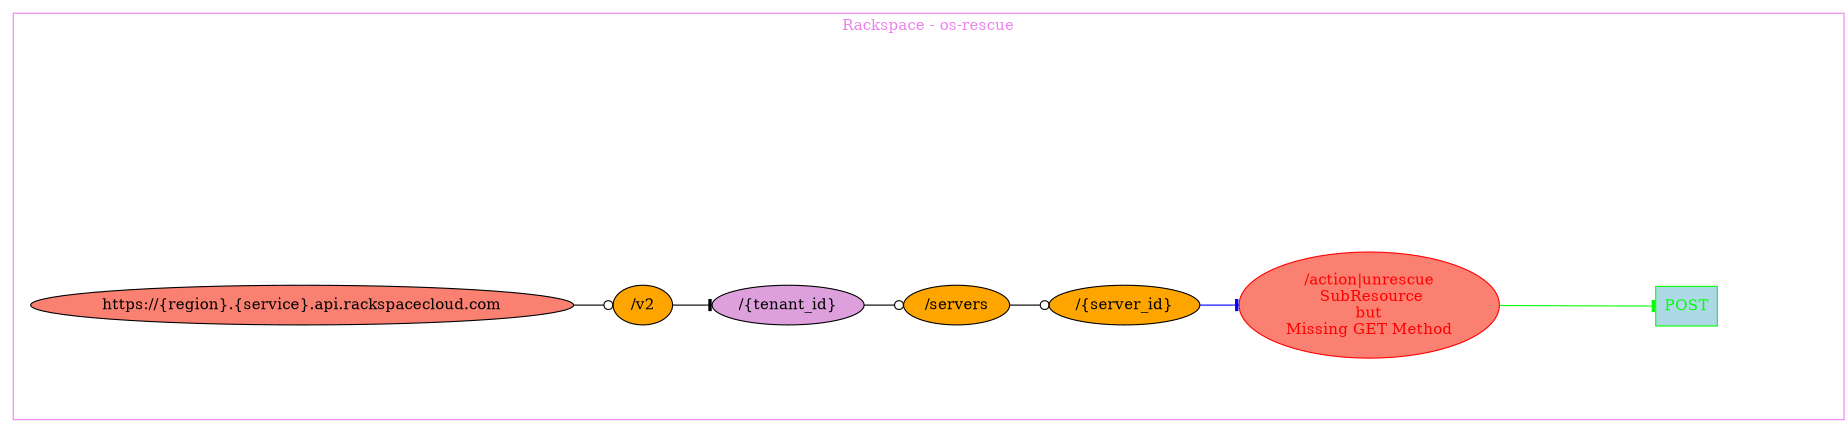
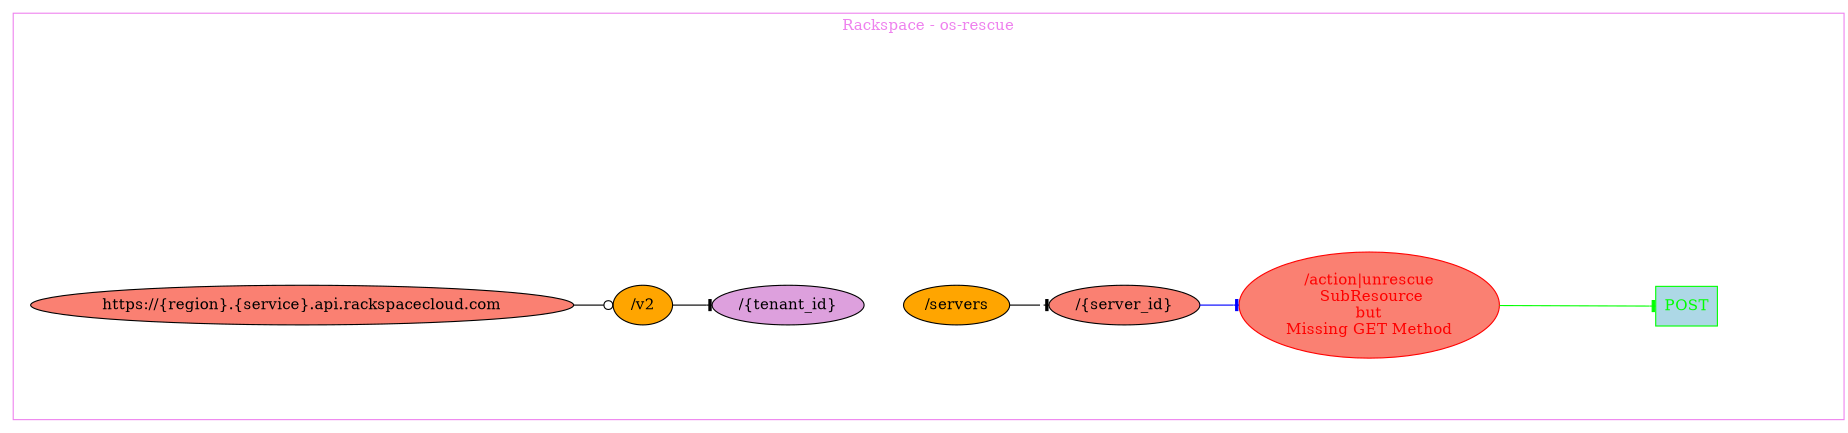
(879, 305) -> none
(1025, 305) -> (1025, 305)
(1124, 305) -> (1124, 305)
